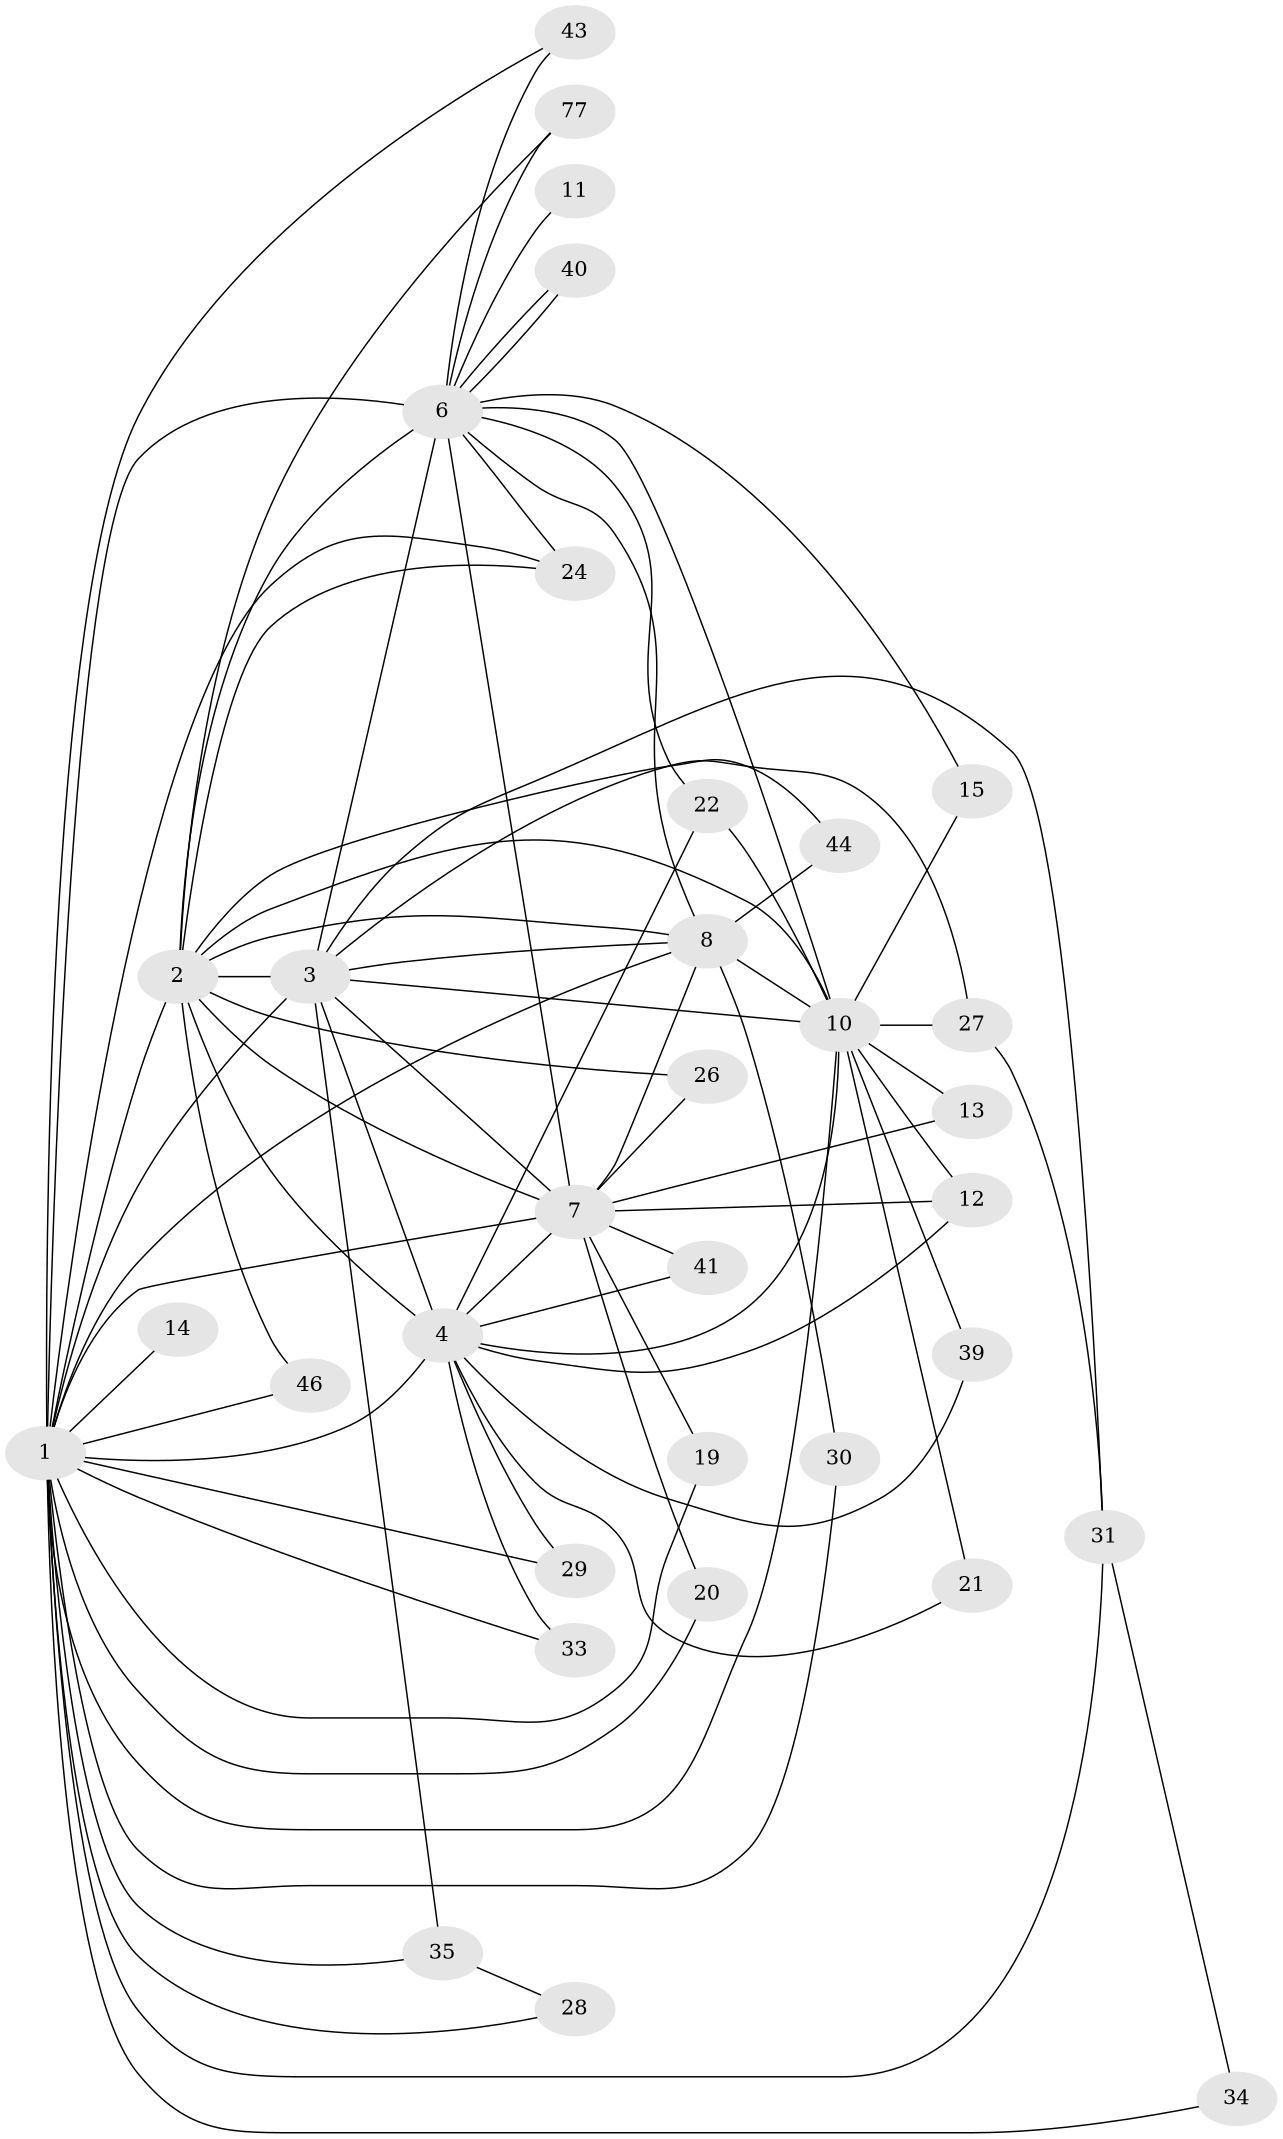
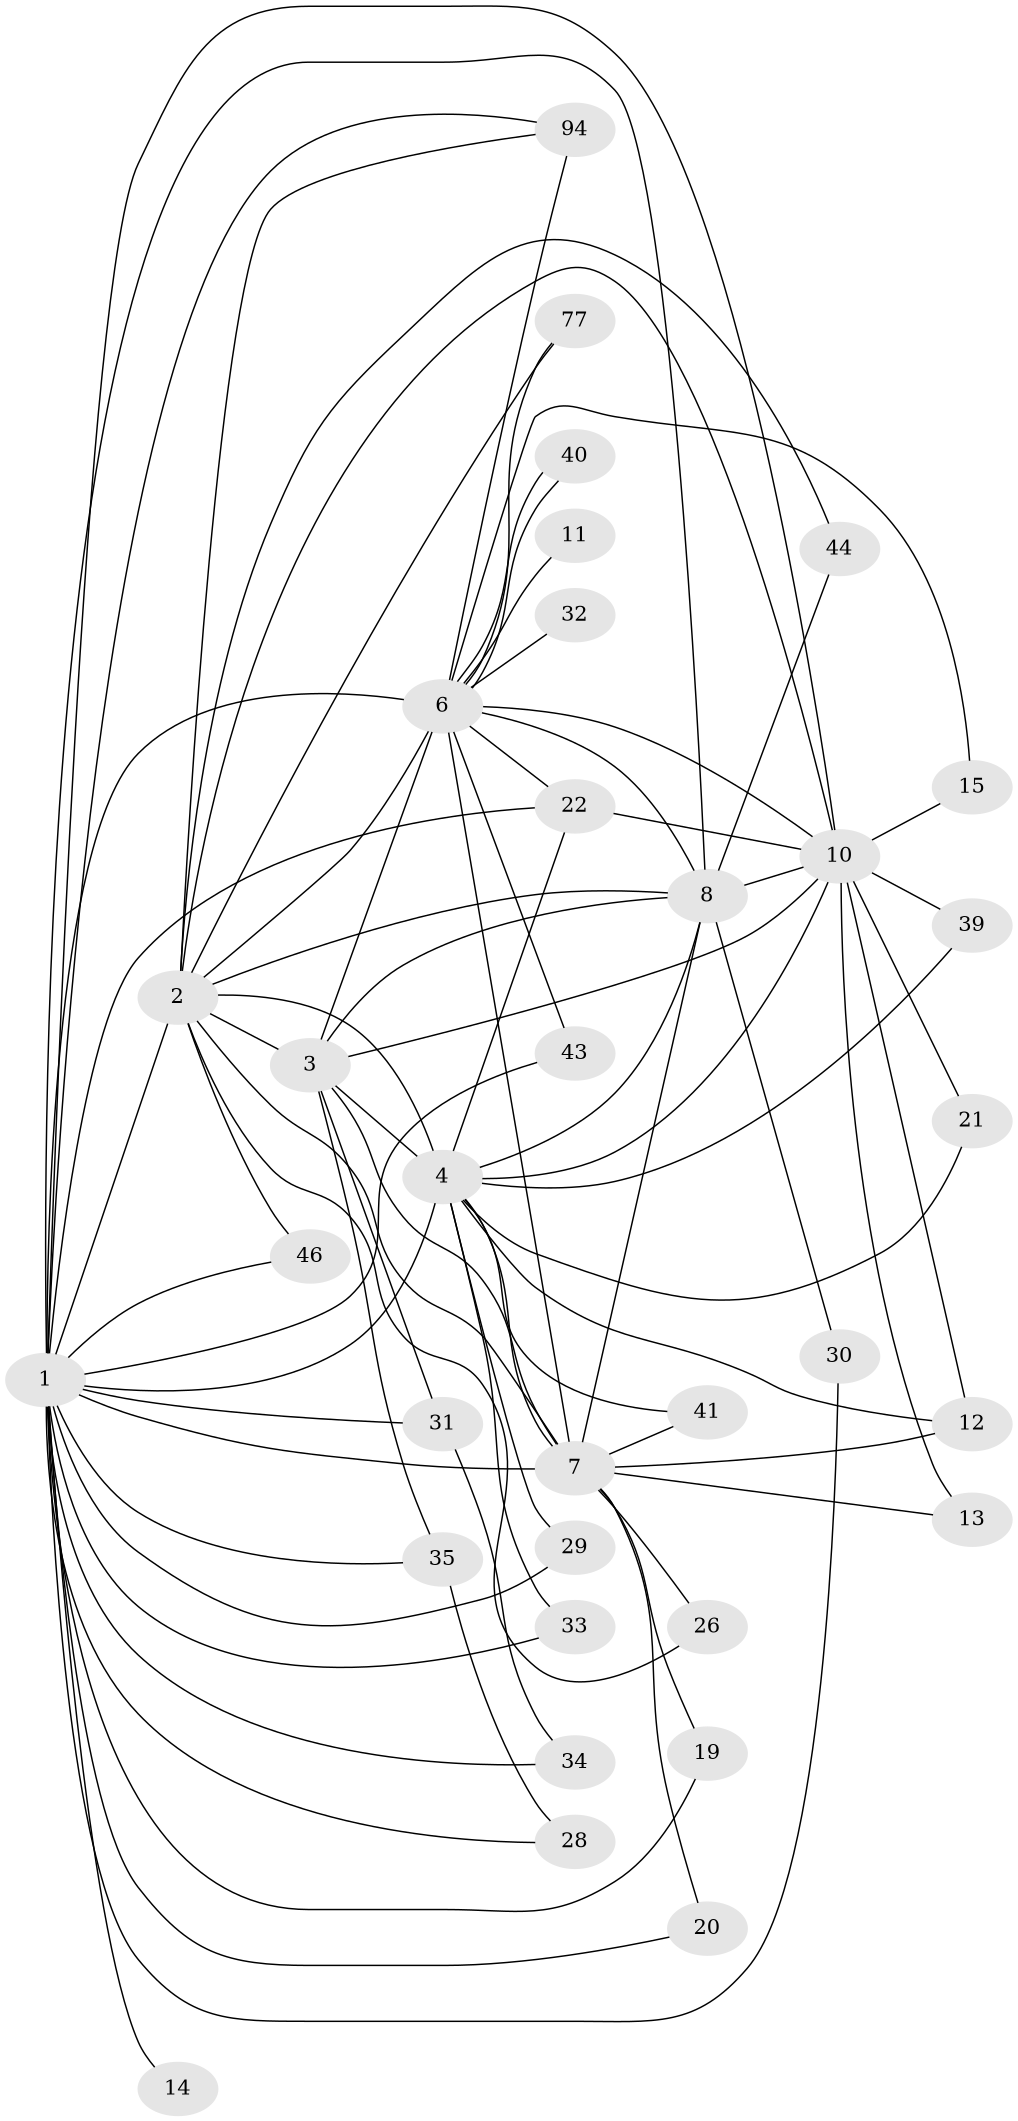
(575, 574) -> (575, 130)
none -> (575, 615)
(972, 1025) -> none
none -> (627, 1079)
(134, 1193) -> (148, 949)
